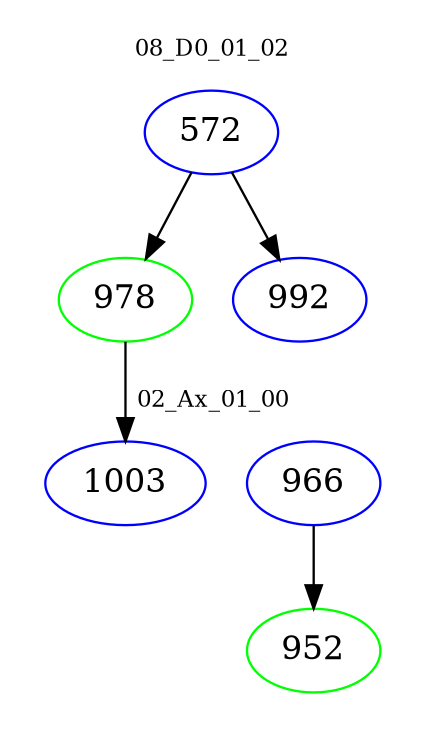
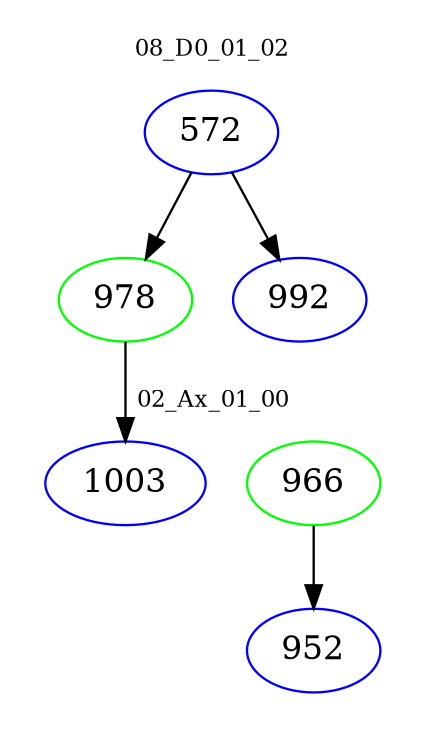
(314, 483) -> (314, 483)
(314, 651) -> (314, 651)
